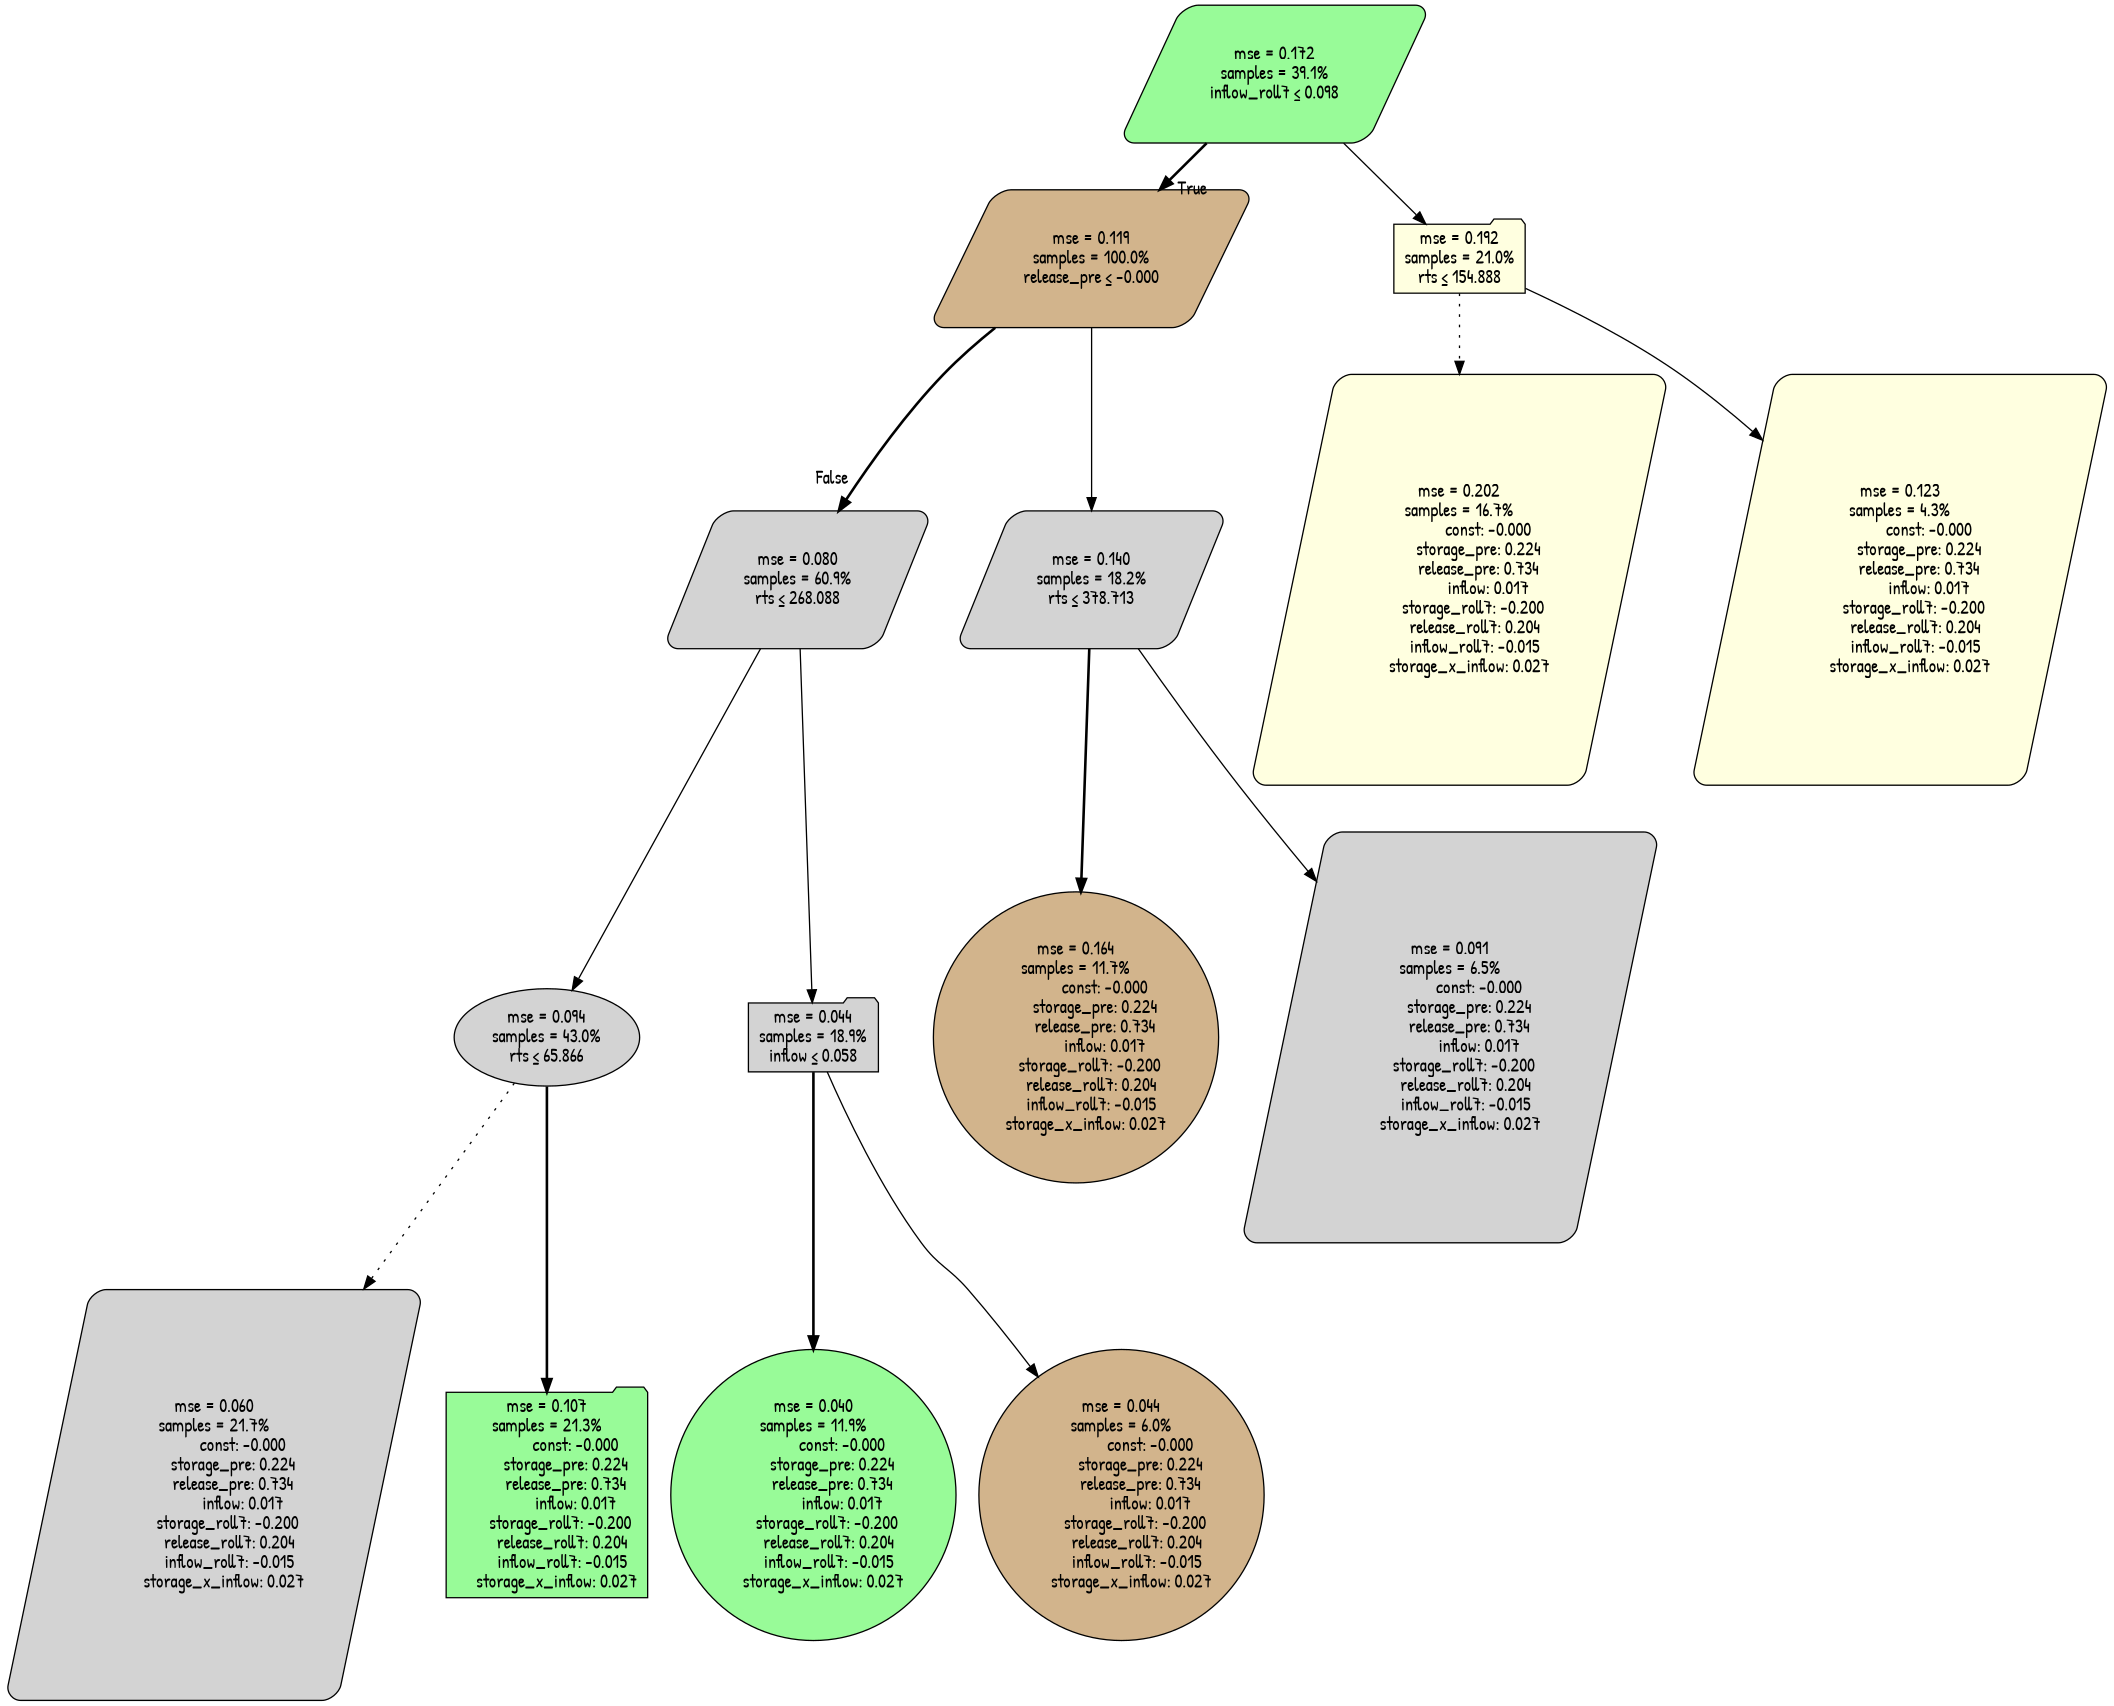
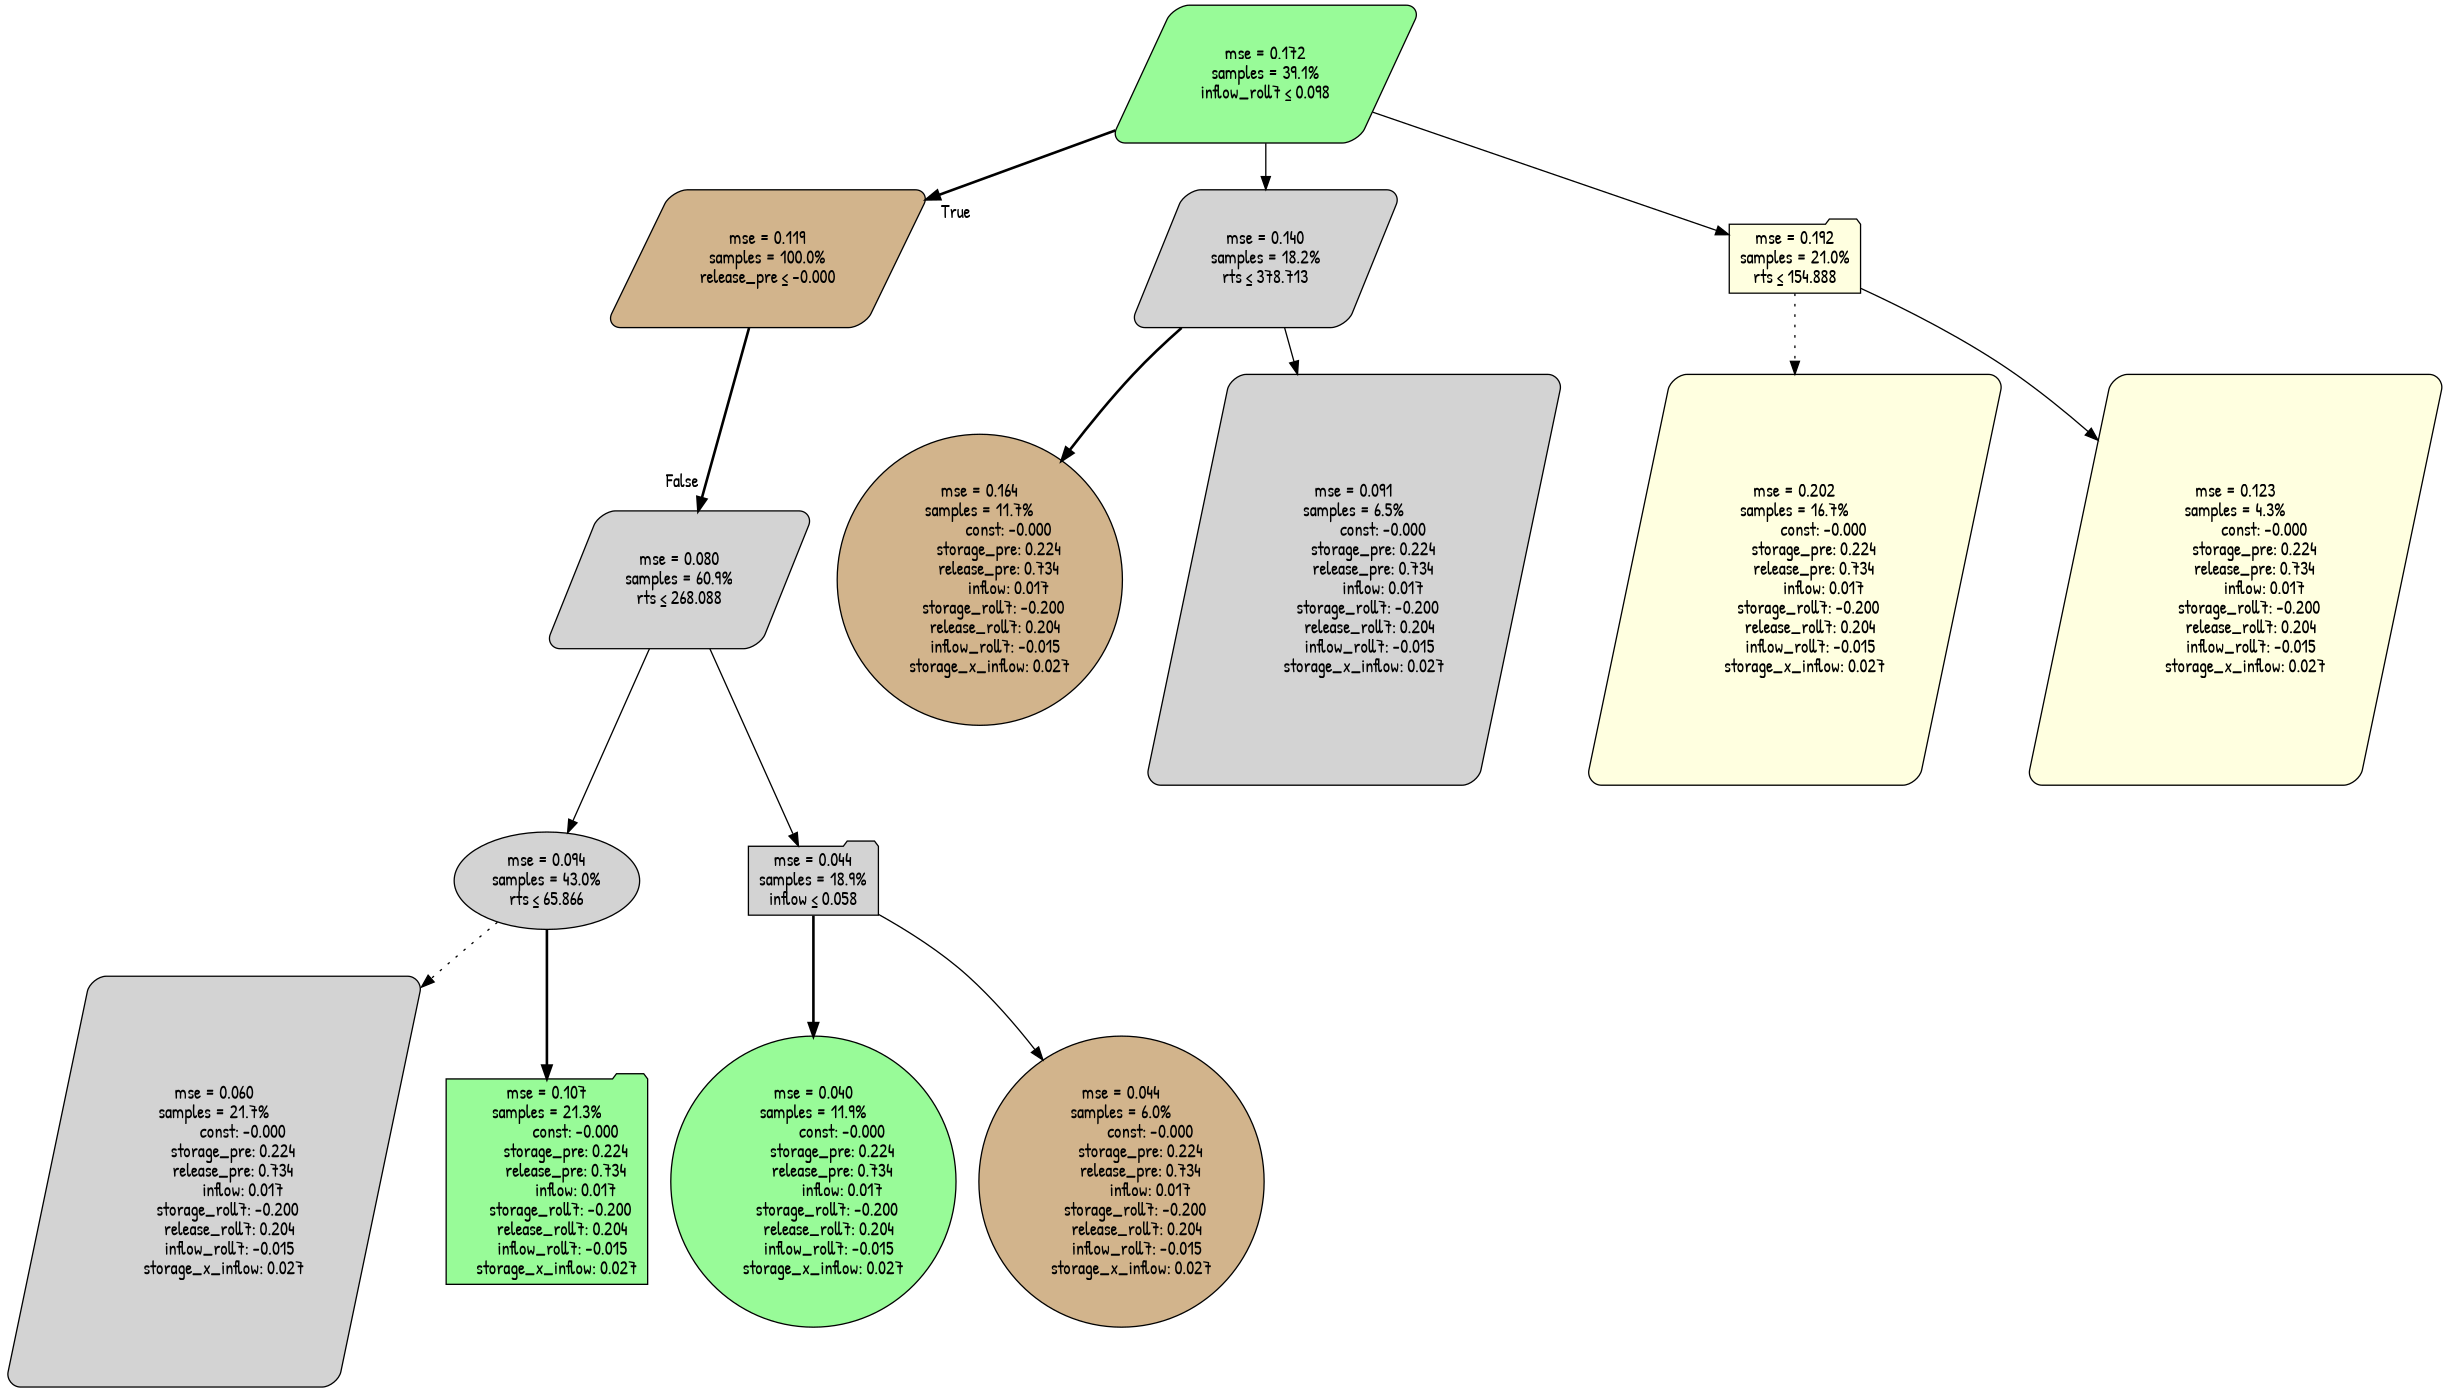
(1092, 413) -> (1266, 160)
